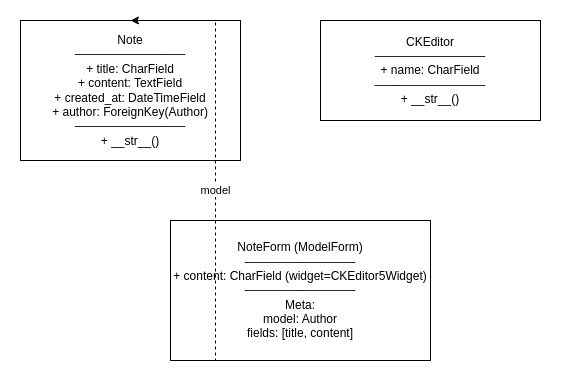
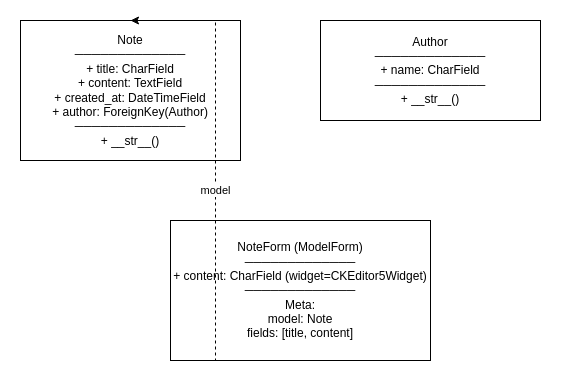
(431, 71) -> (431, 71)
(301, 291) -> (301, 291)
